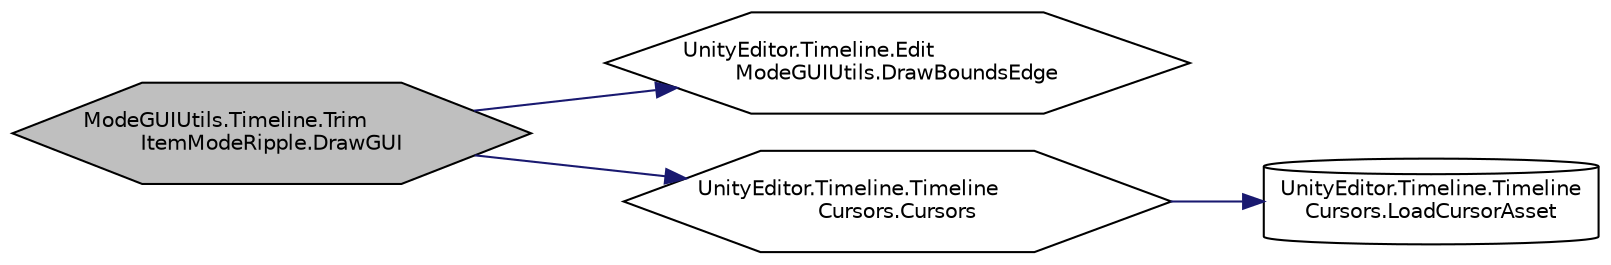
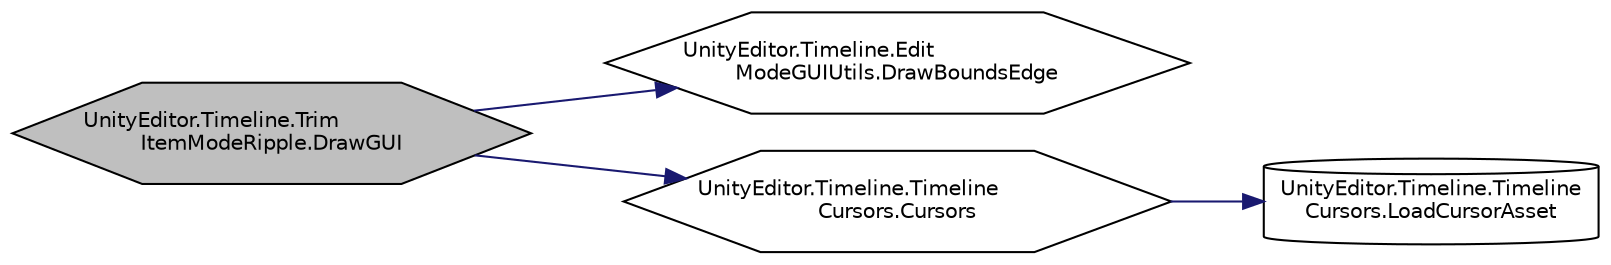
(272, 133) -> (272, 133)
